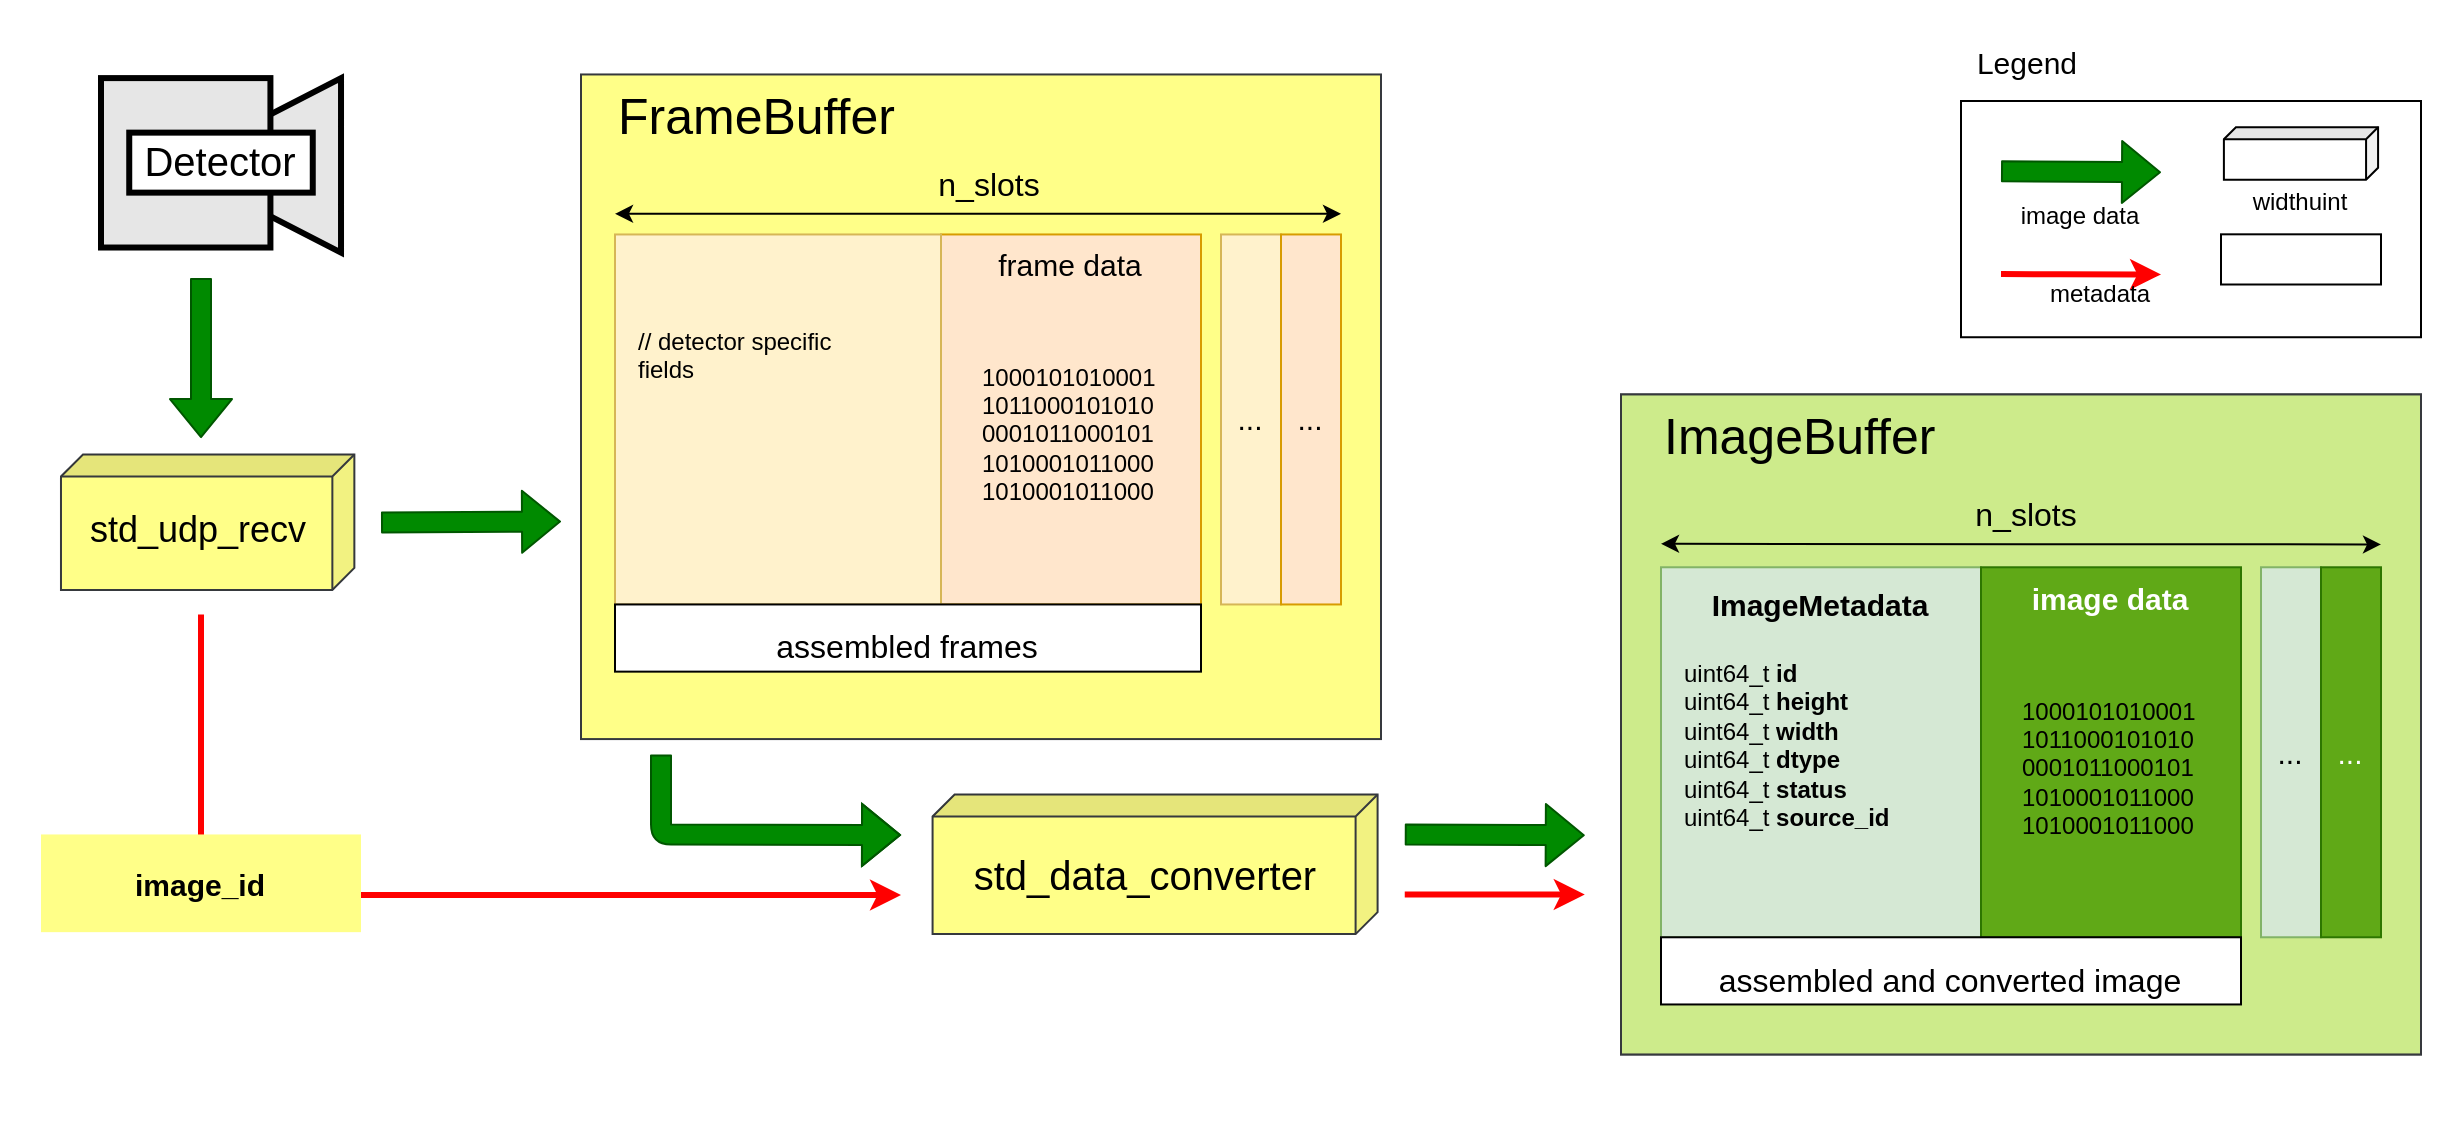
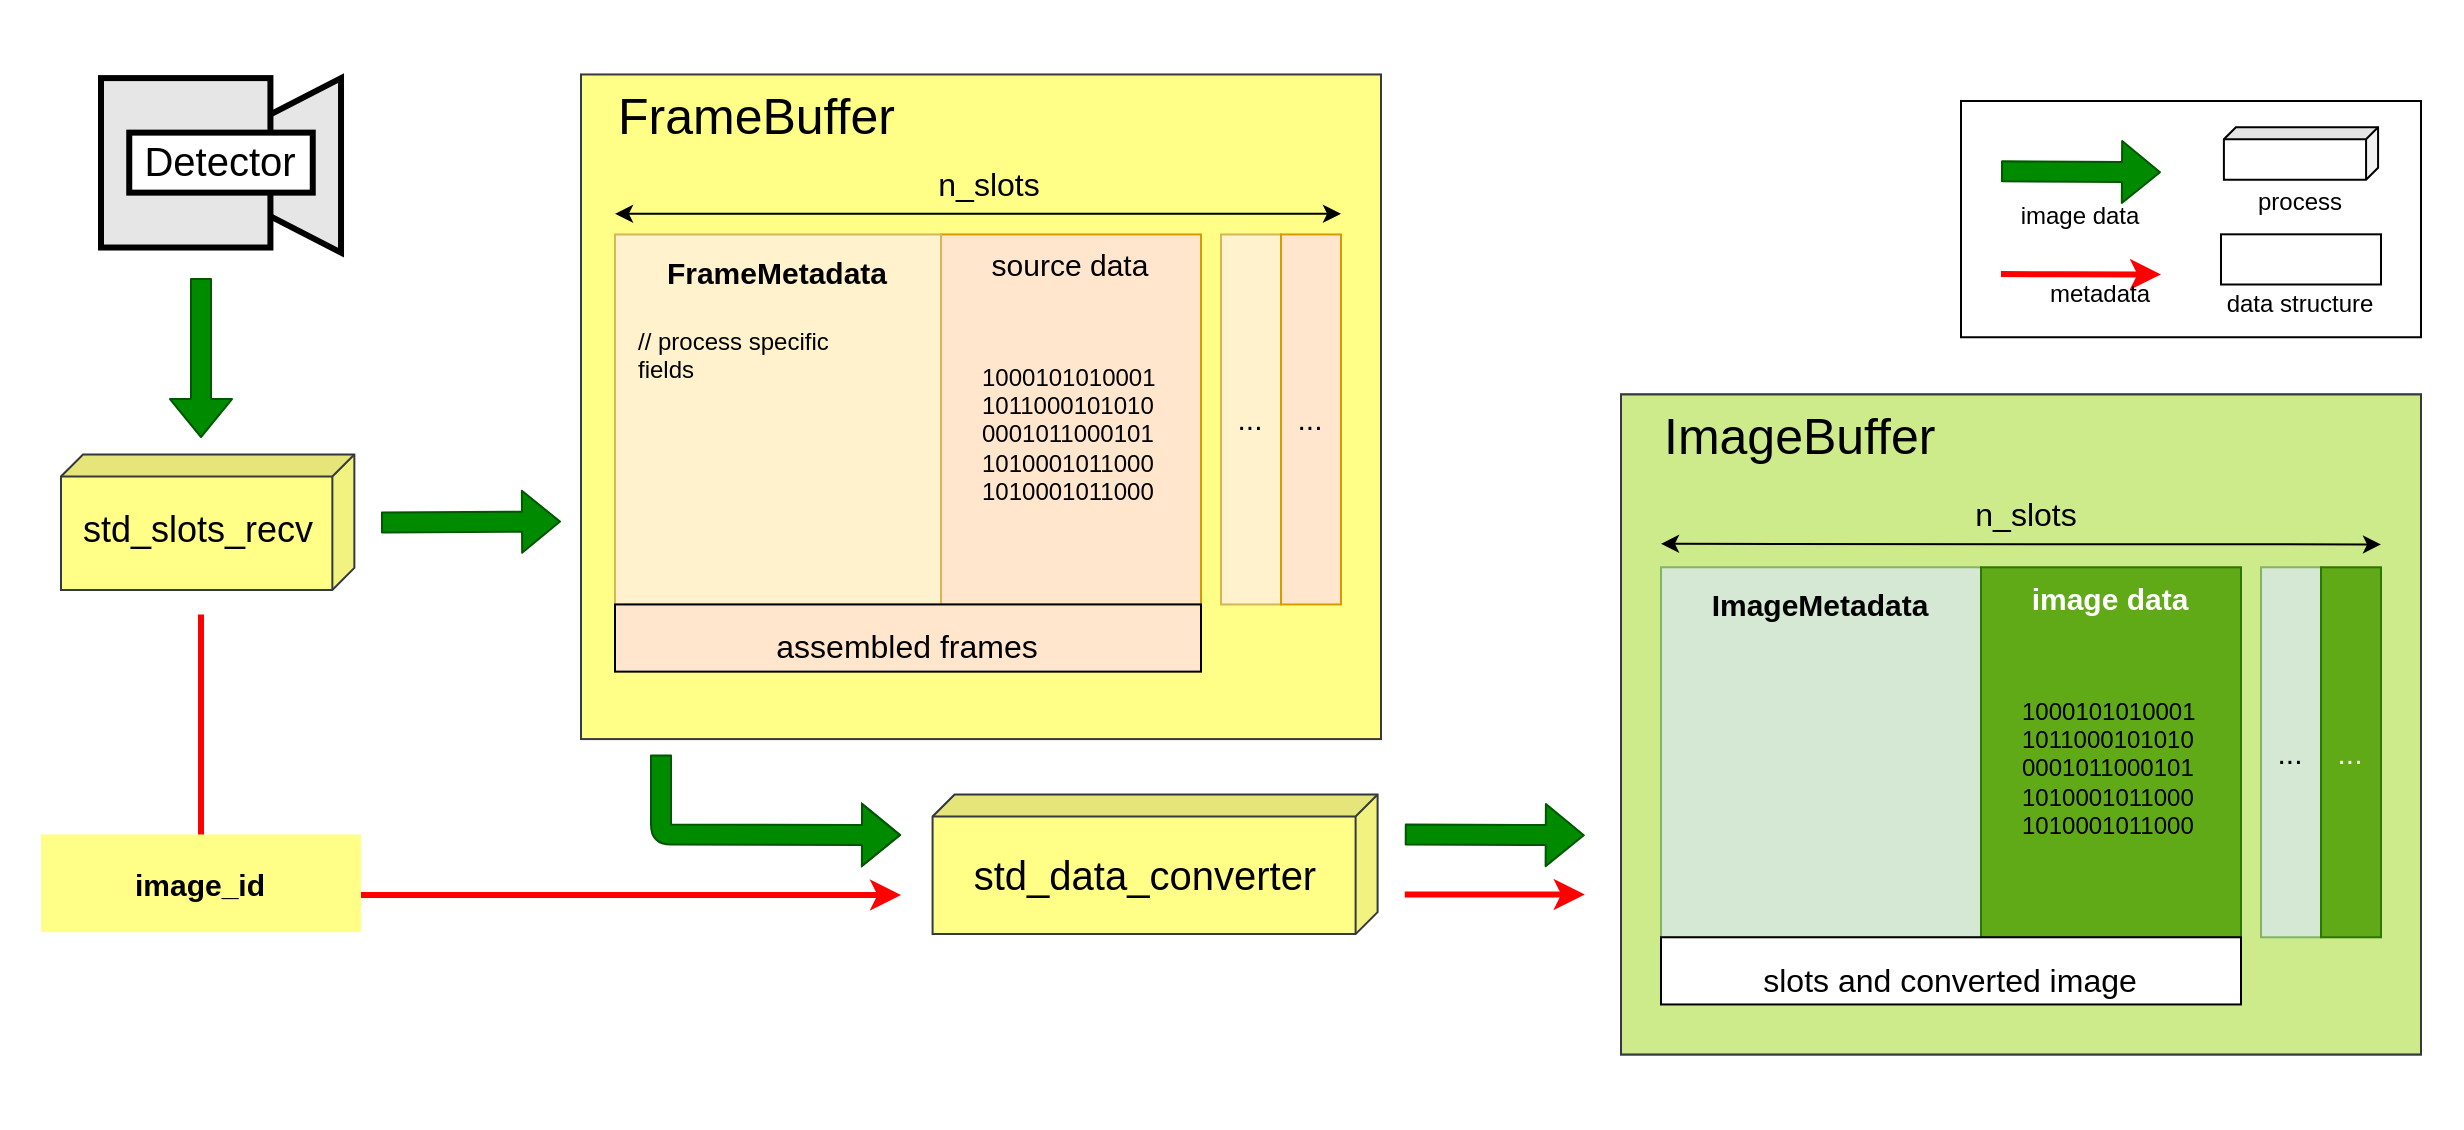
(2028, 64) -> none
(2301, 203) -> (2301, 203)
(1071, 265) -> (1071, 265)
none -> (778, 273)
none -> (2301, 305)
(740, 358) -> (740, 358)
(199, 523) -> (199, 523)
(908, 638) -> (908, 638)
(1821, 767) -> none
(1951, 980) -> (1951, 980)
